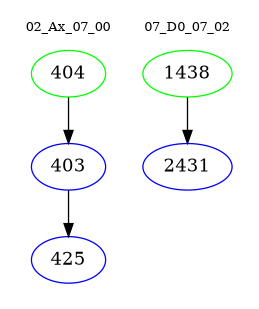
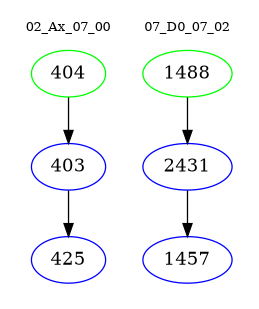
(187, 74) -> (187, 74)
none -> (187, 260)
